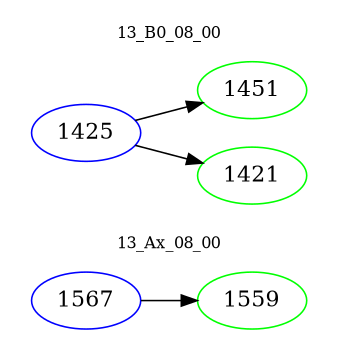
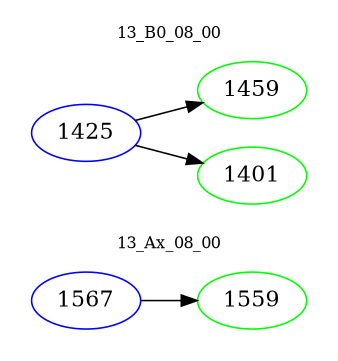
(252, 90) -> (252, 90)
(252, 176) -> (252, 176)
